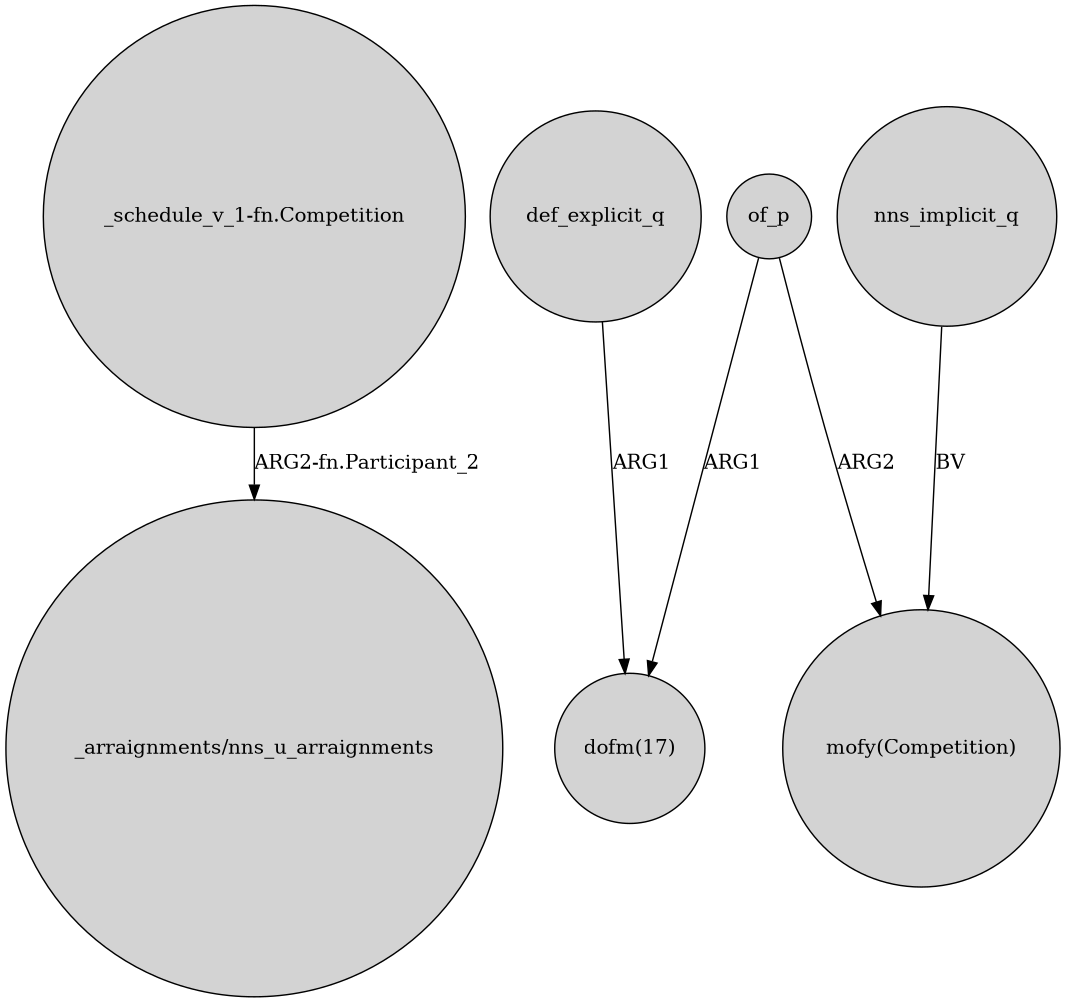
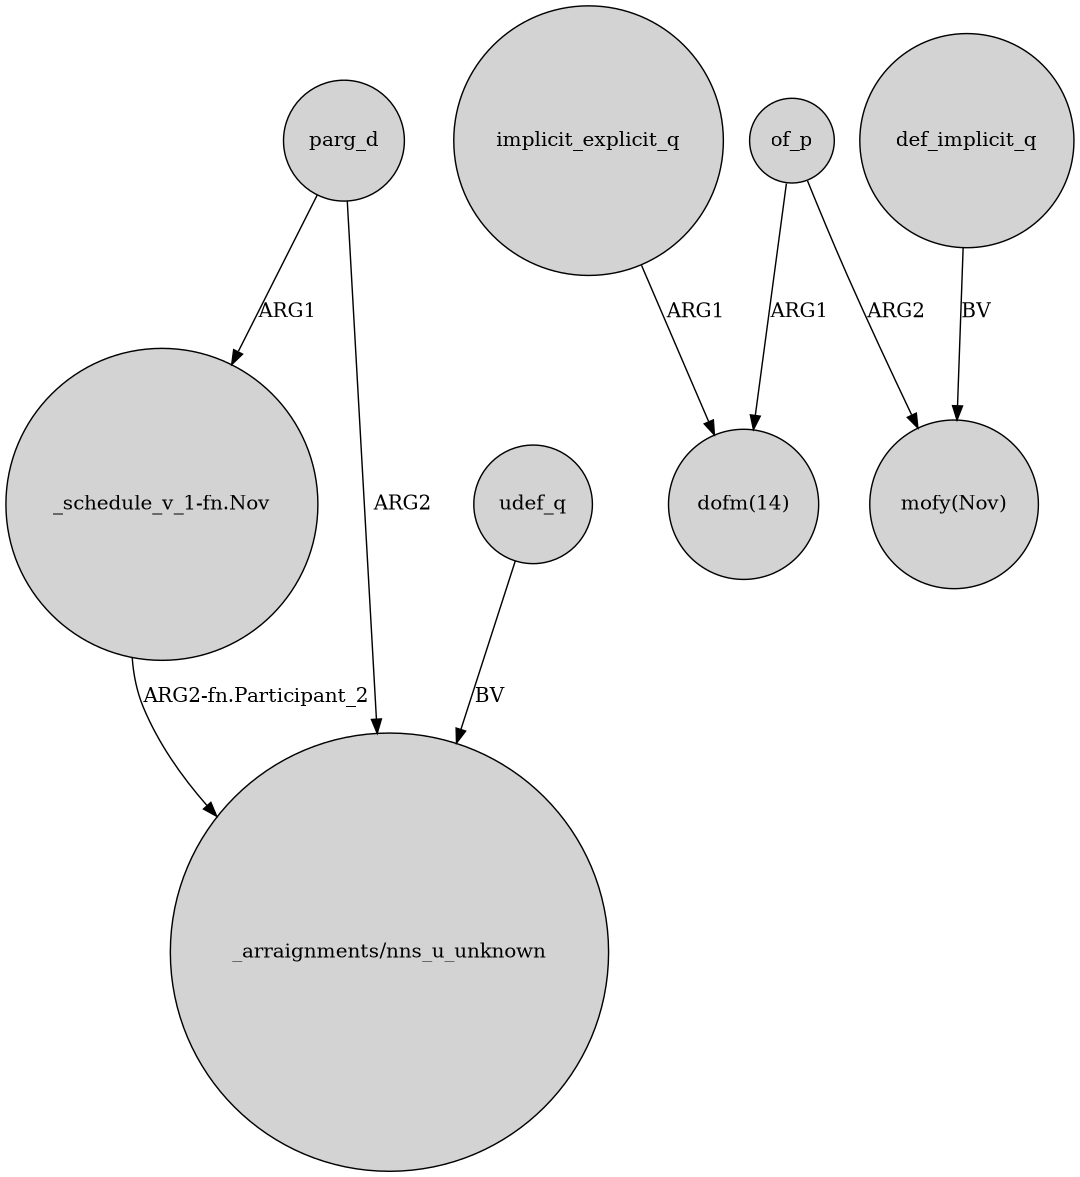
none -> (344, 141)
(254, 216) -> (162, 504)
(596, 216) -> (589, 141)
(947, 216) -> (967, 141)
none -> (533, 504)
(254, 748) -> (389, 952)
(630, 748) -> (744, 504)
(921, 748) -> (954, 504)
